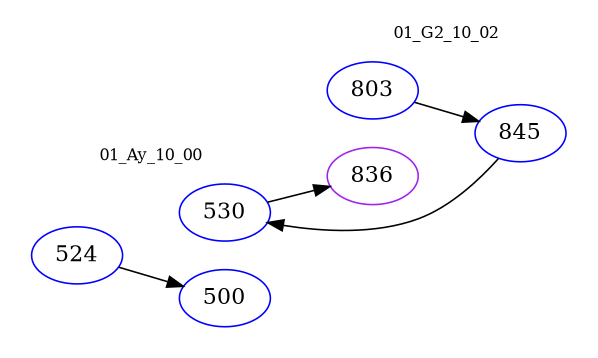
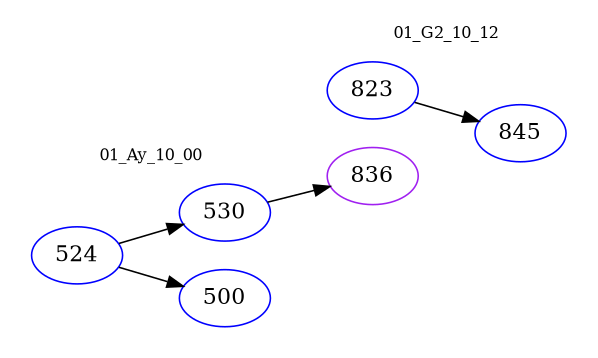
(447, 34) -> (447, 34)
(373, 90) -> (373, 90)
(384, 228) -> (143, 236)
